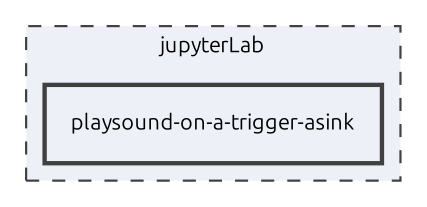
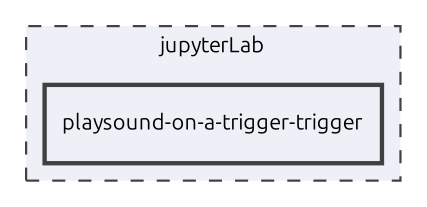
(213, 124) -> (213, 124)
